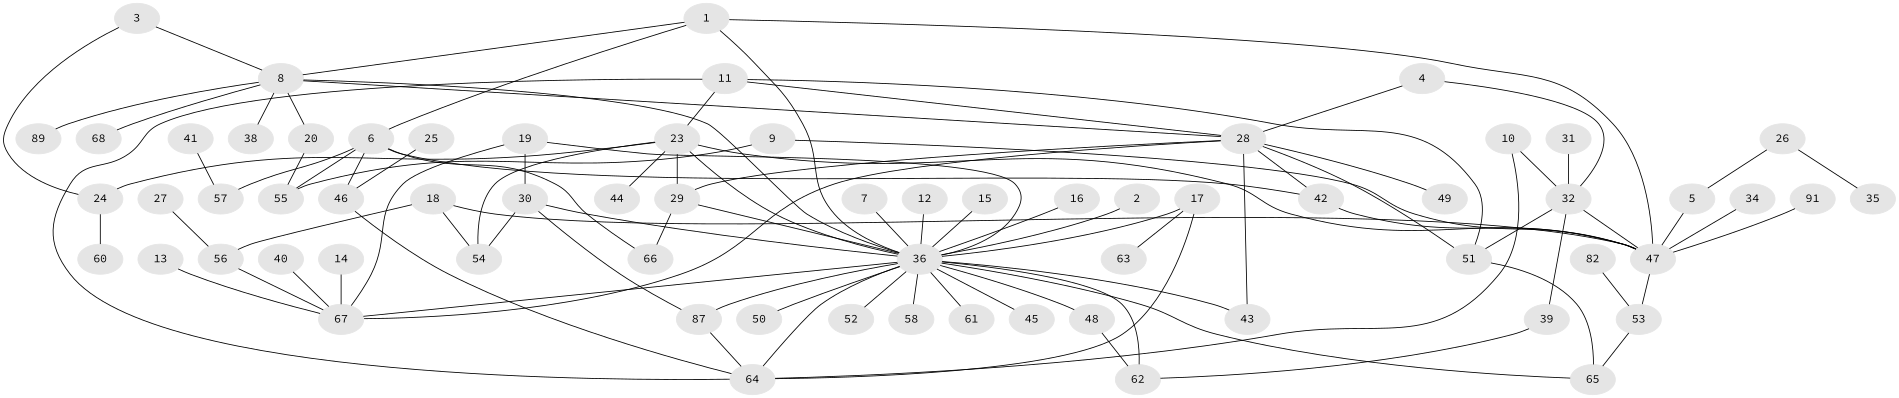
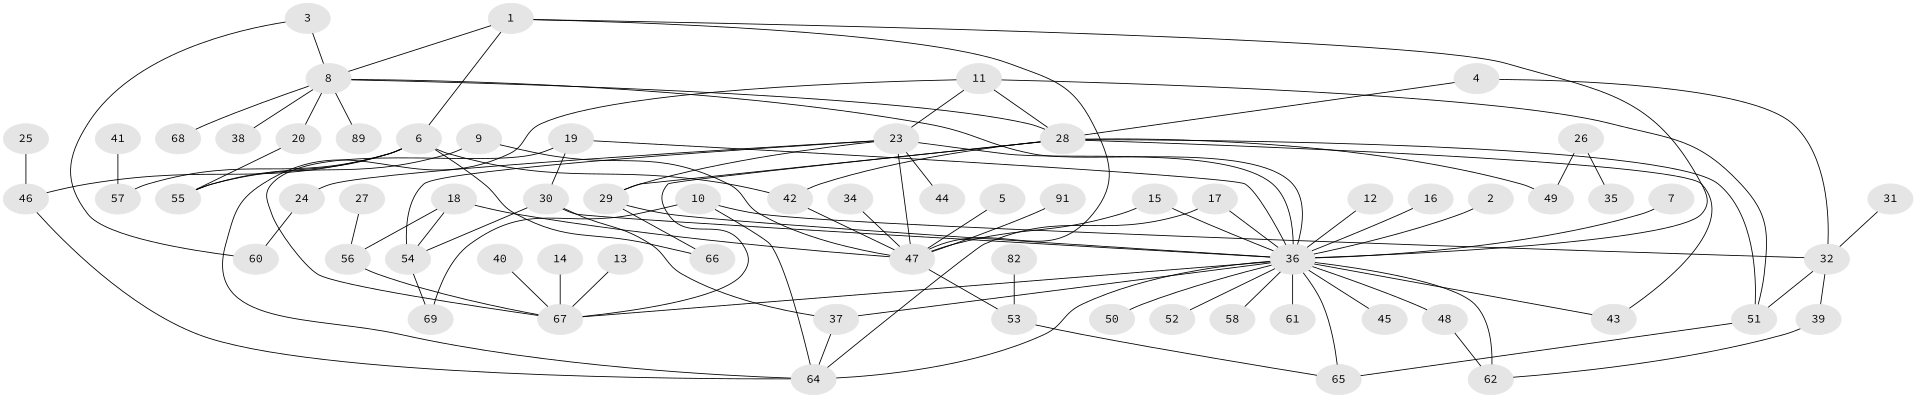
(17, 109) -> (82, 134)
(1737, 169) -> (1566, 170)
(1611, 229) -> (1034, 230)
(1124, 259) -> none
none -> (431, 319)
(699, 319) -> (836, 319)
